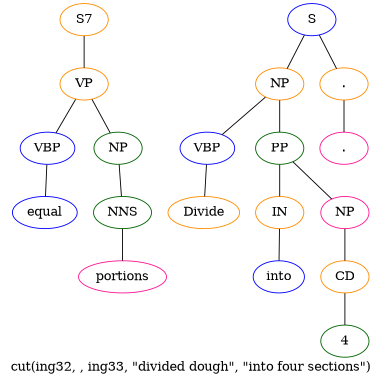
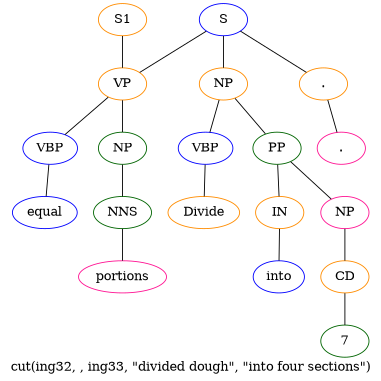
(84, 20) -> (123, 20)
none -> (173, 52)
(345, 341) -> (345, 341)
